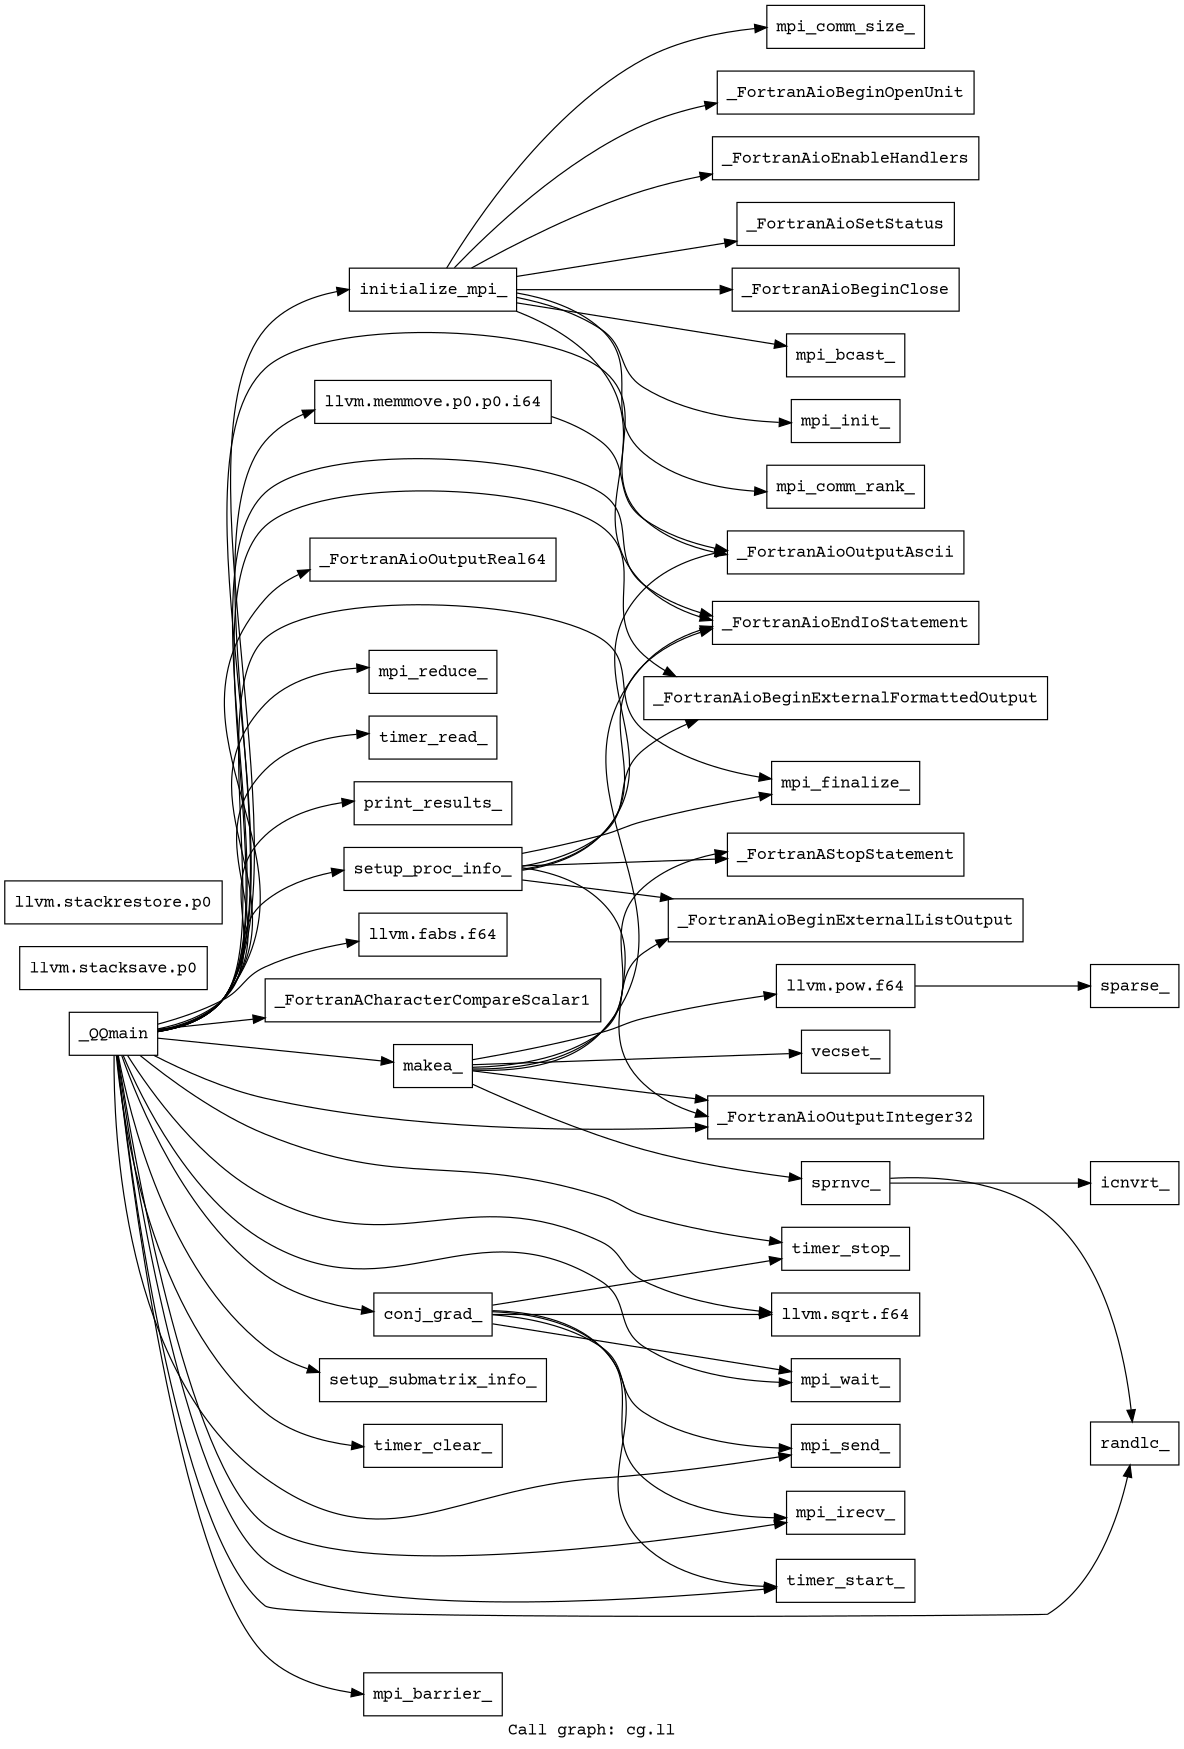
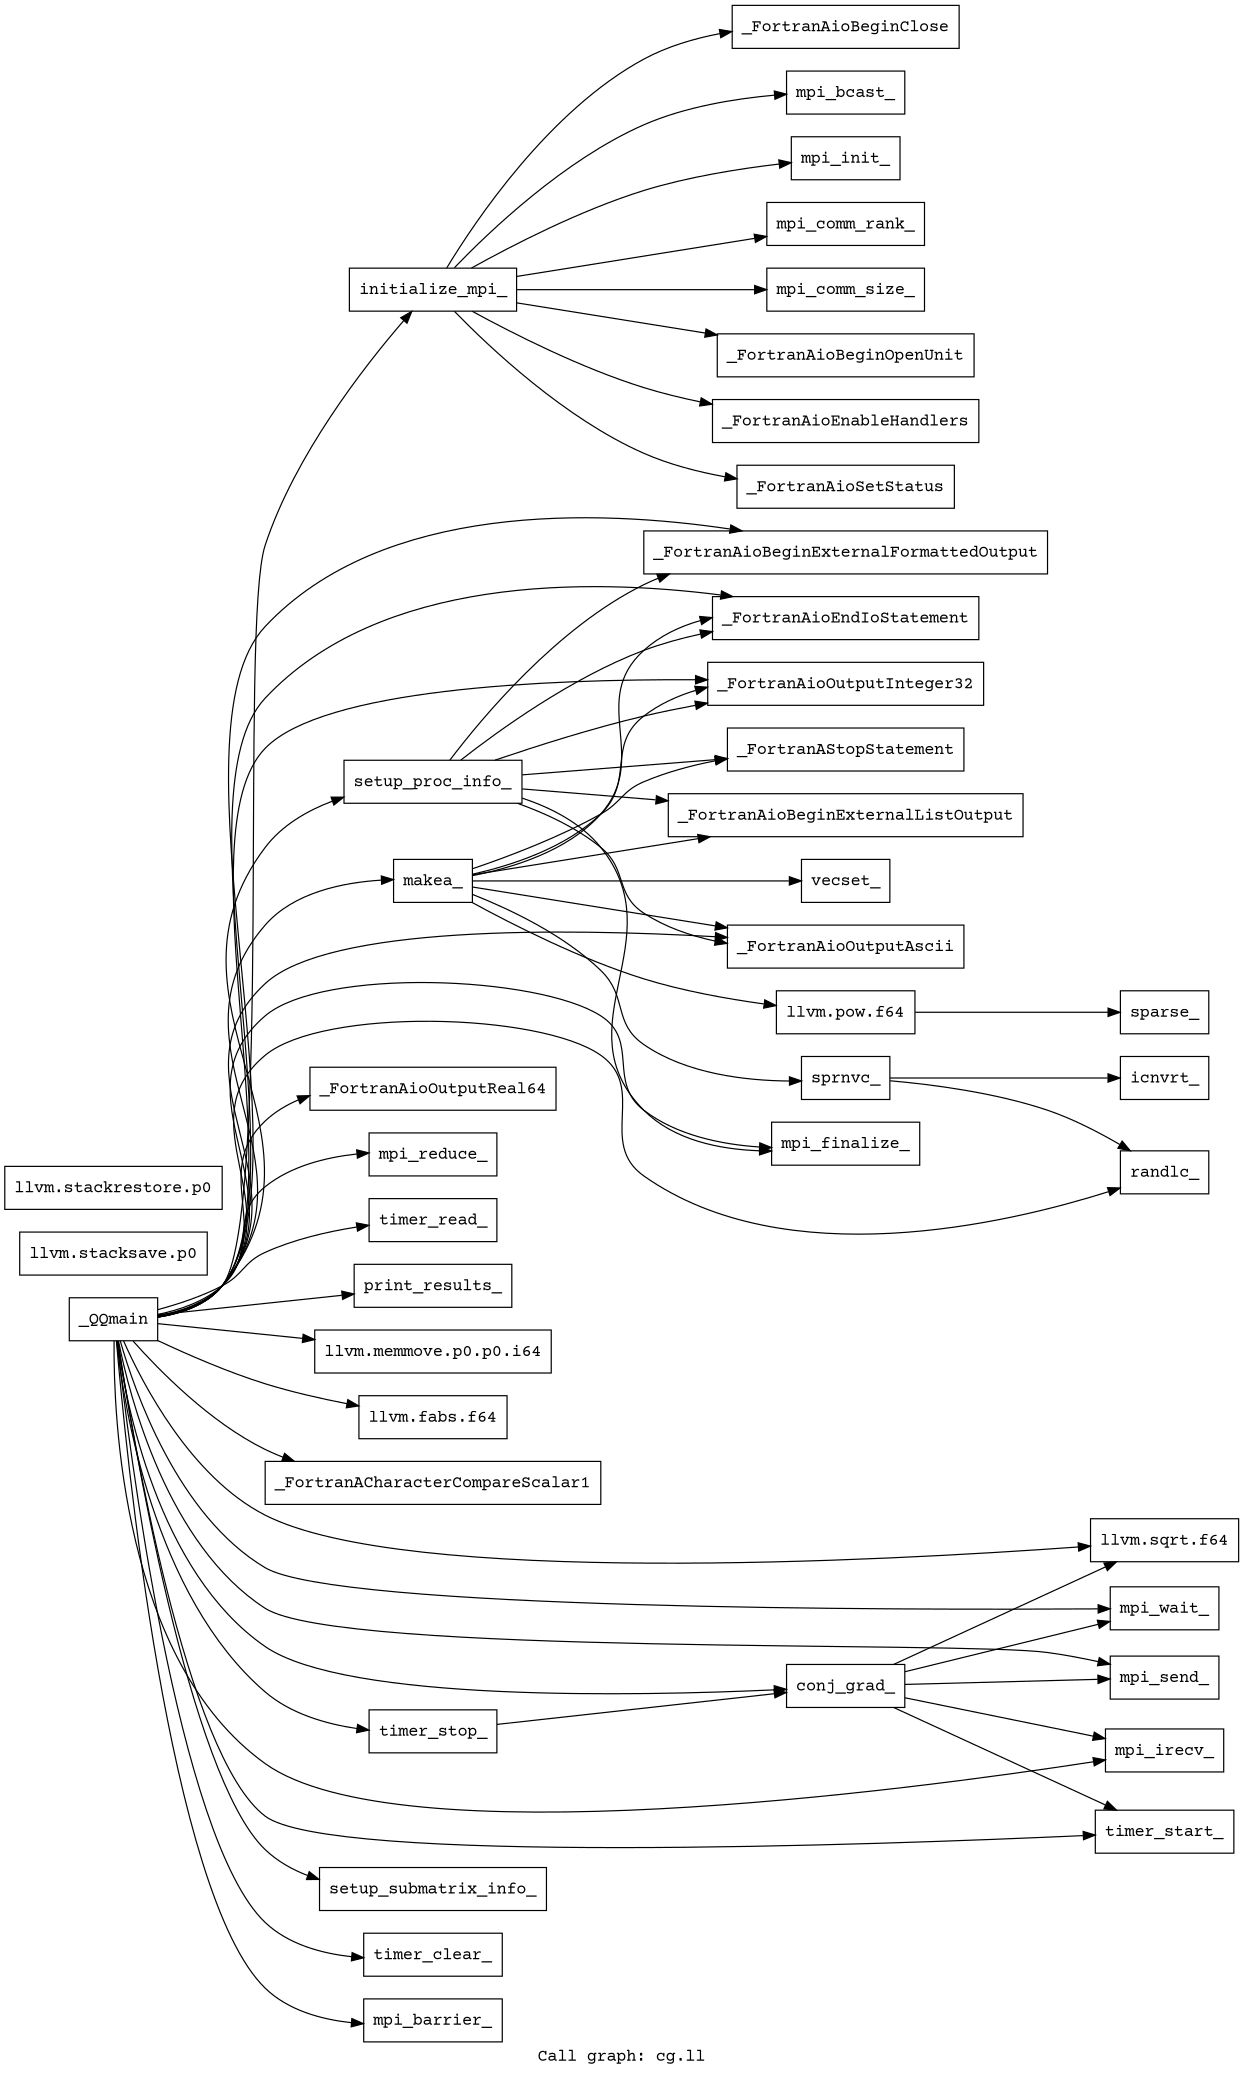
(612, 454) -> (594, 906)
(622, 459) -> none
(631, 1283) -> (636, 1709)
